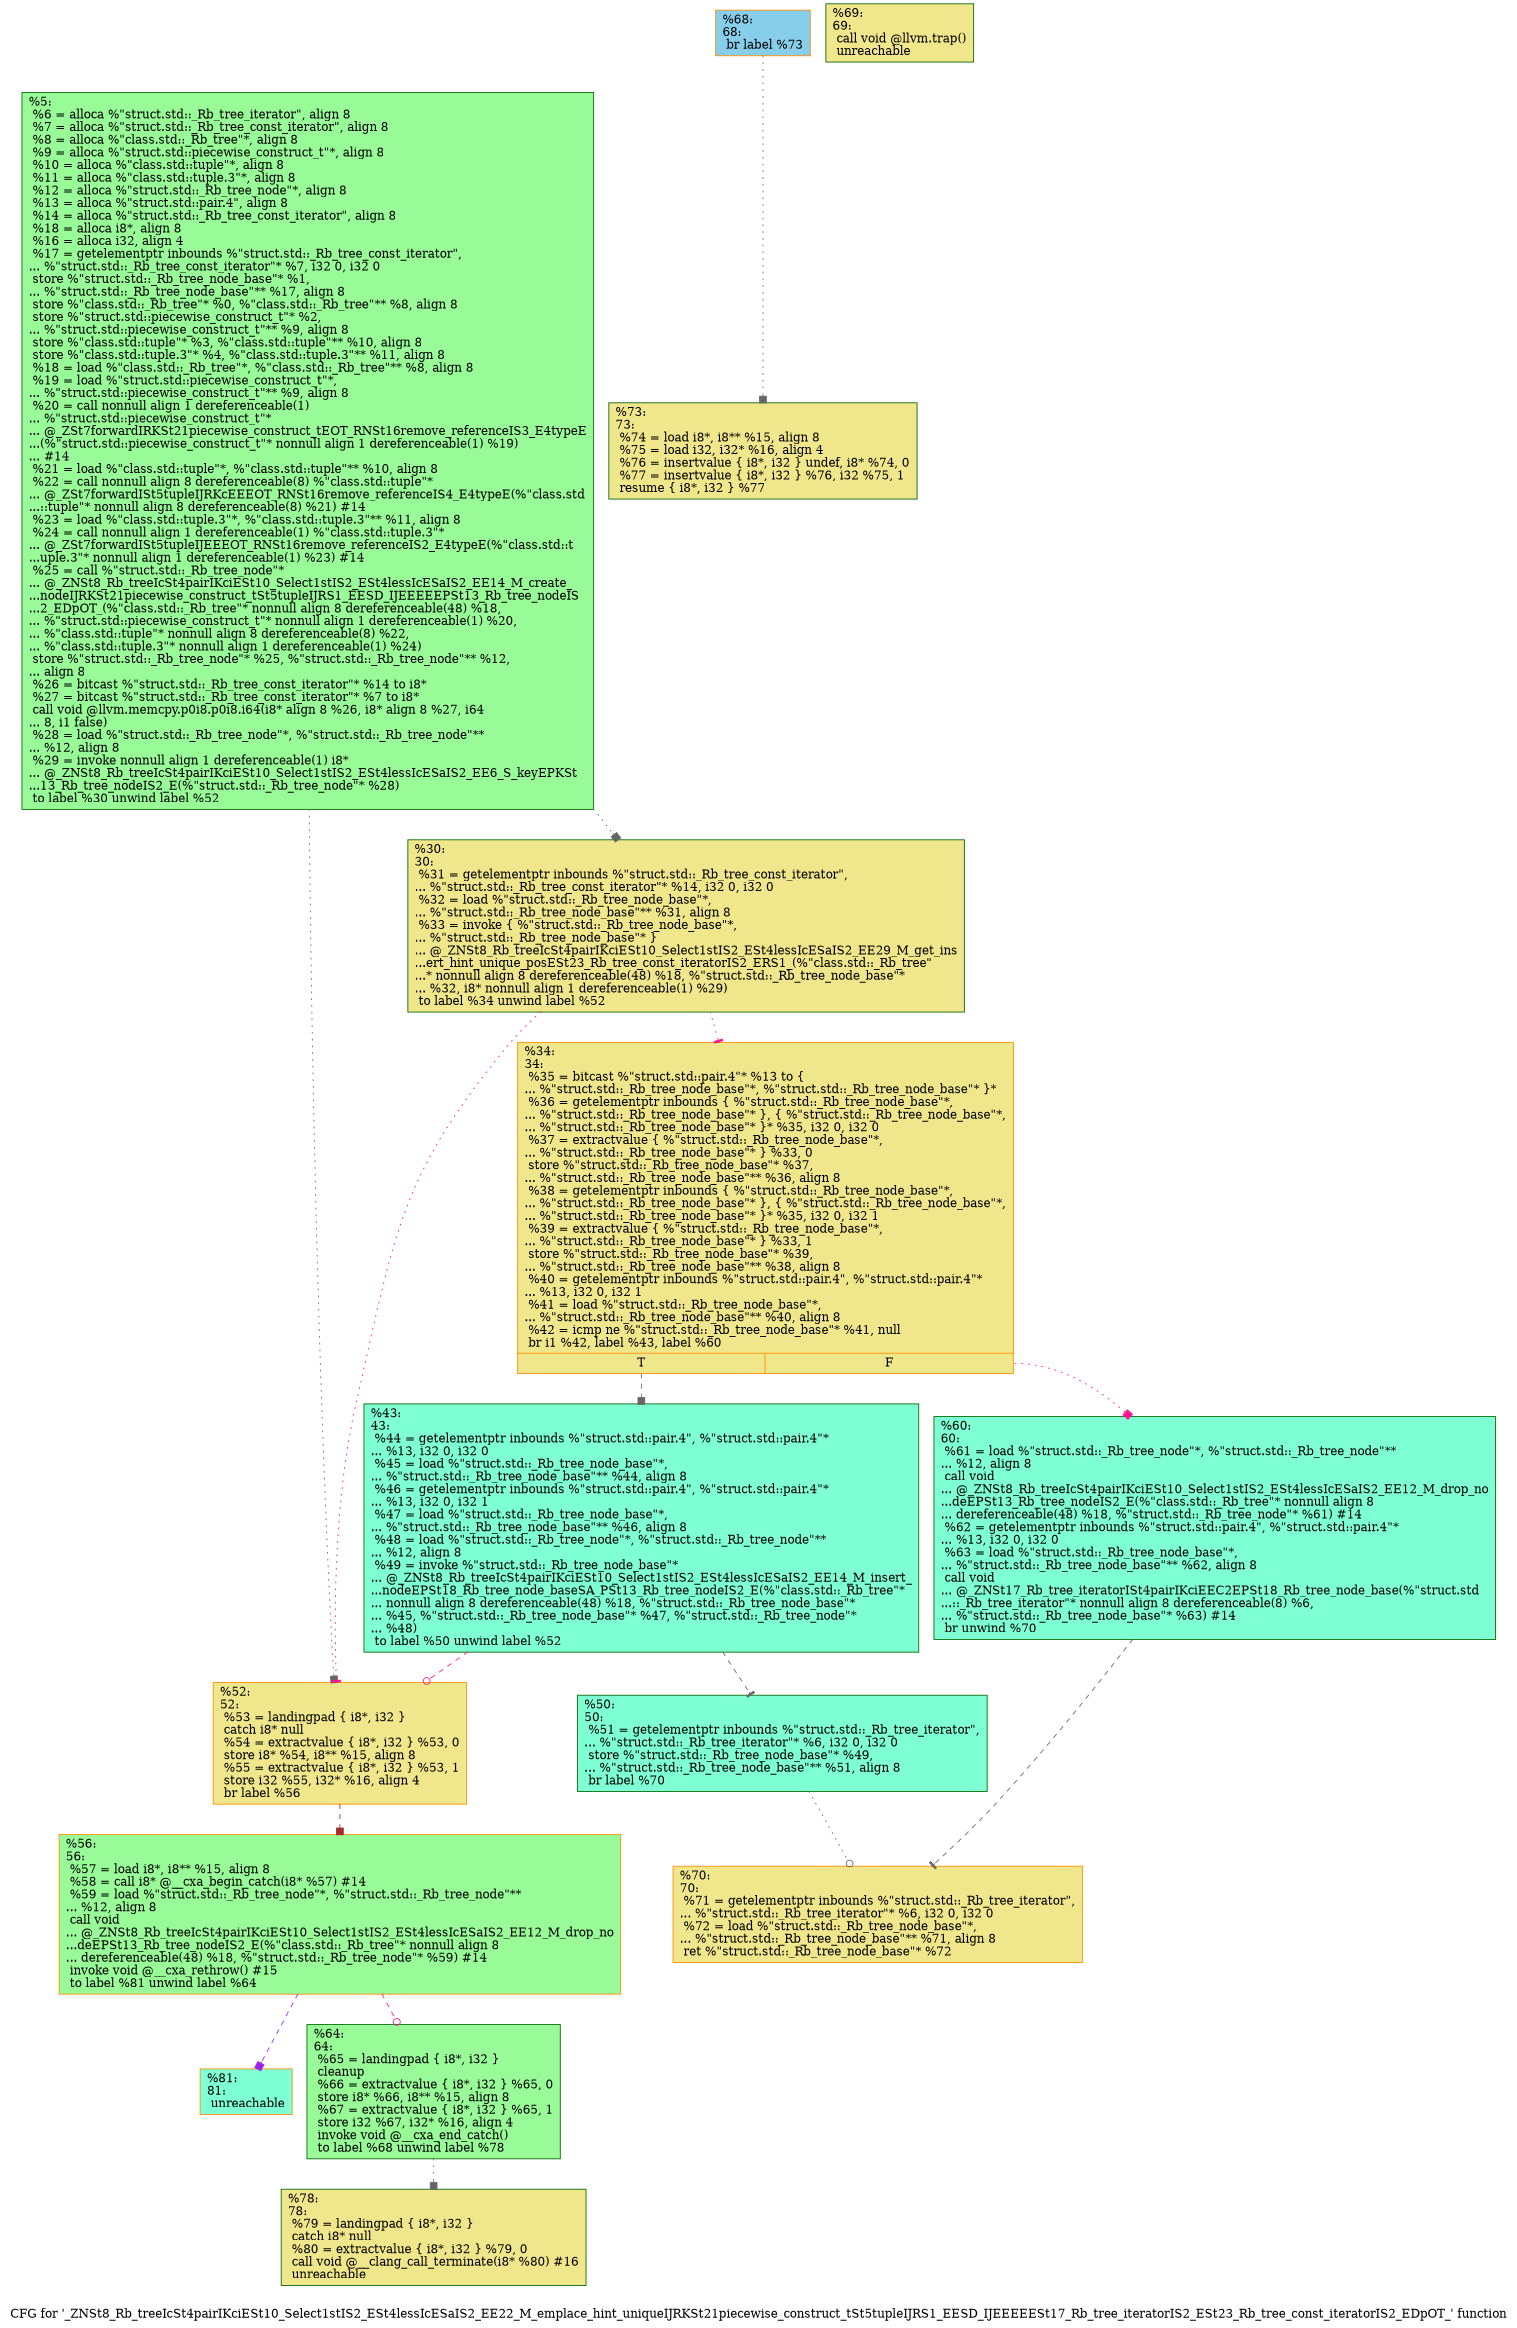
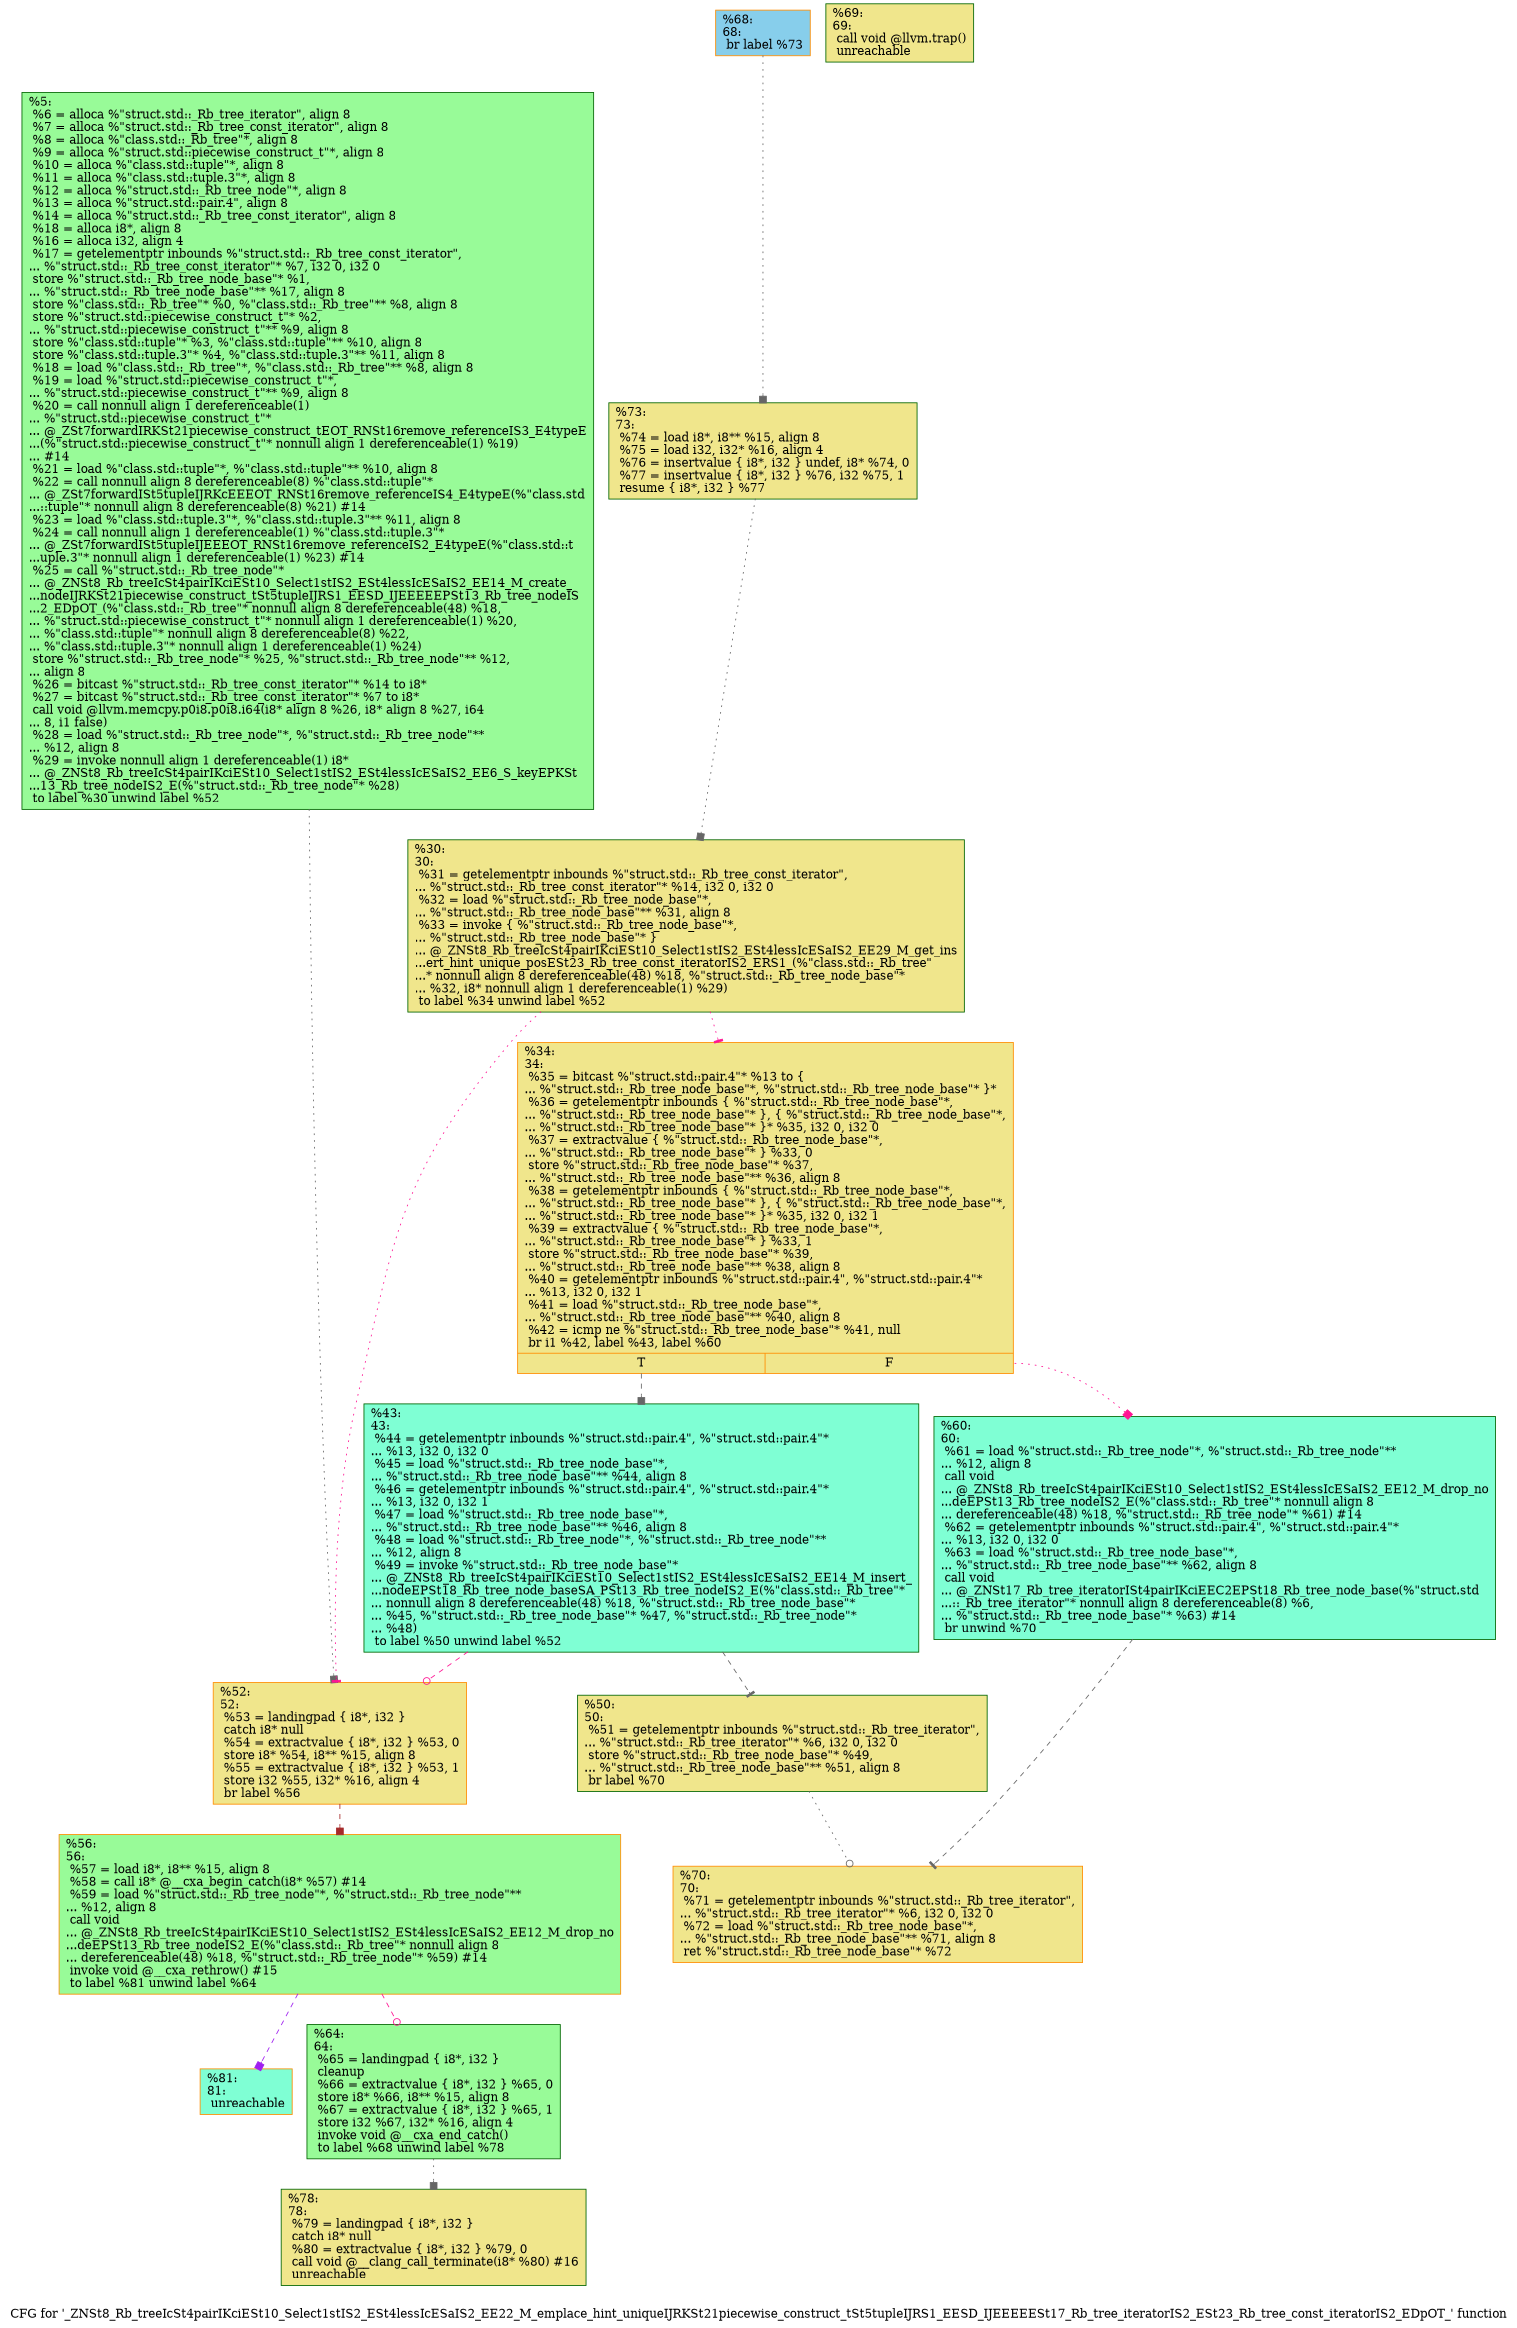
(603, 821) -> (728, 665)
(782, 1743) -> (782, 1743)
